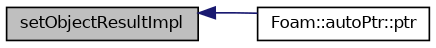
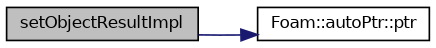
(236, 13) -> (220, 35)
